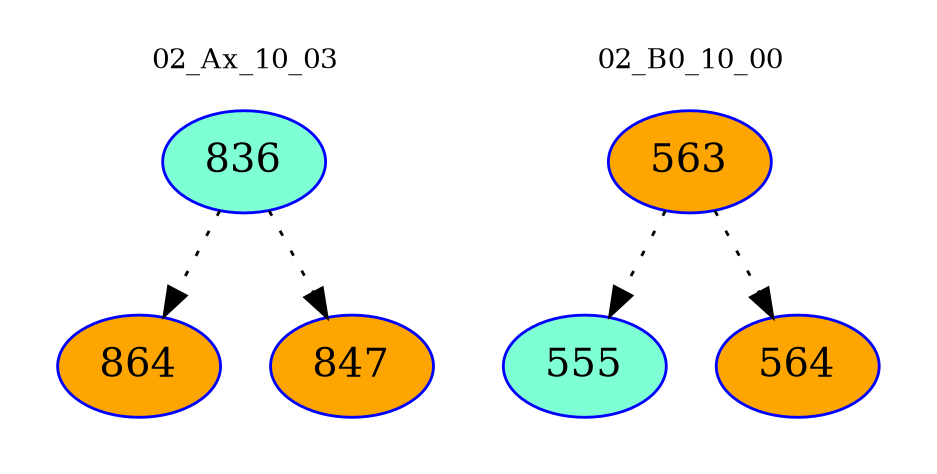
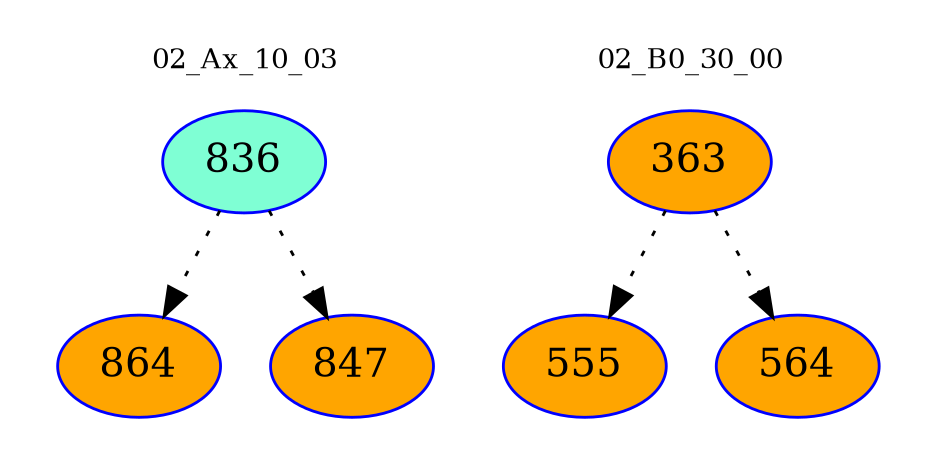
(691, 61) -> (691, 61)
(690, 162) -> (690, 162)
(585, 366) -> (585, 366)
